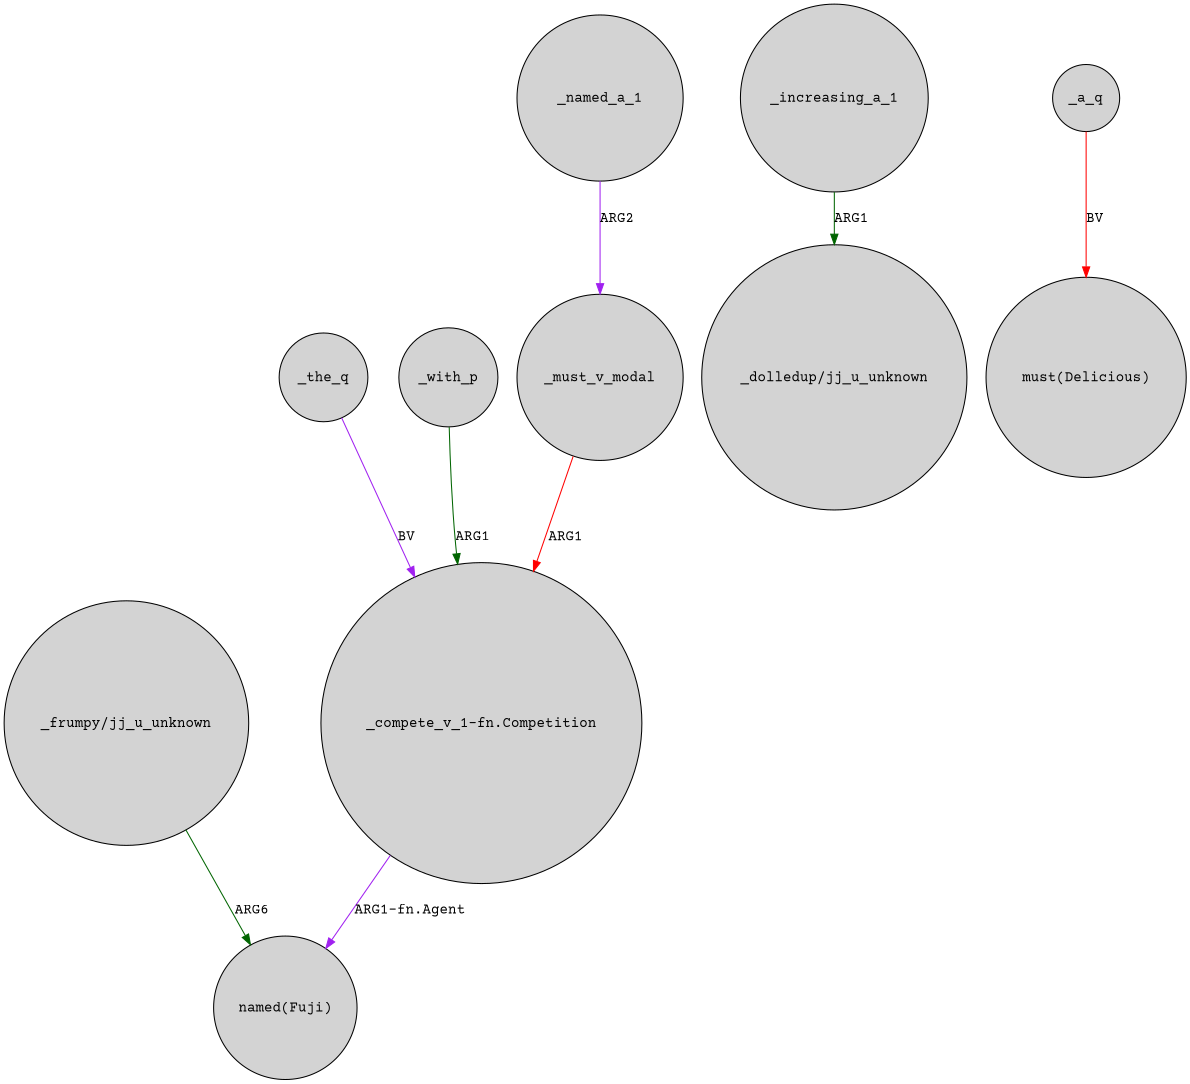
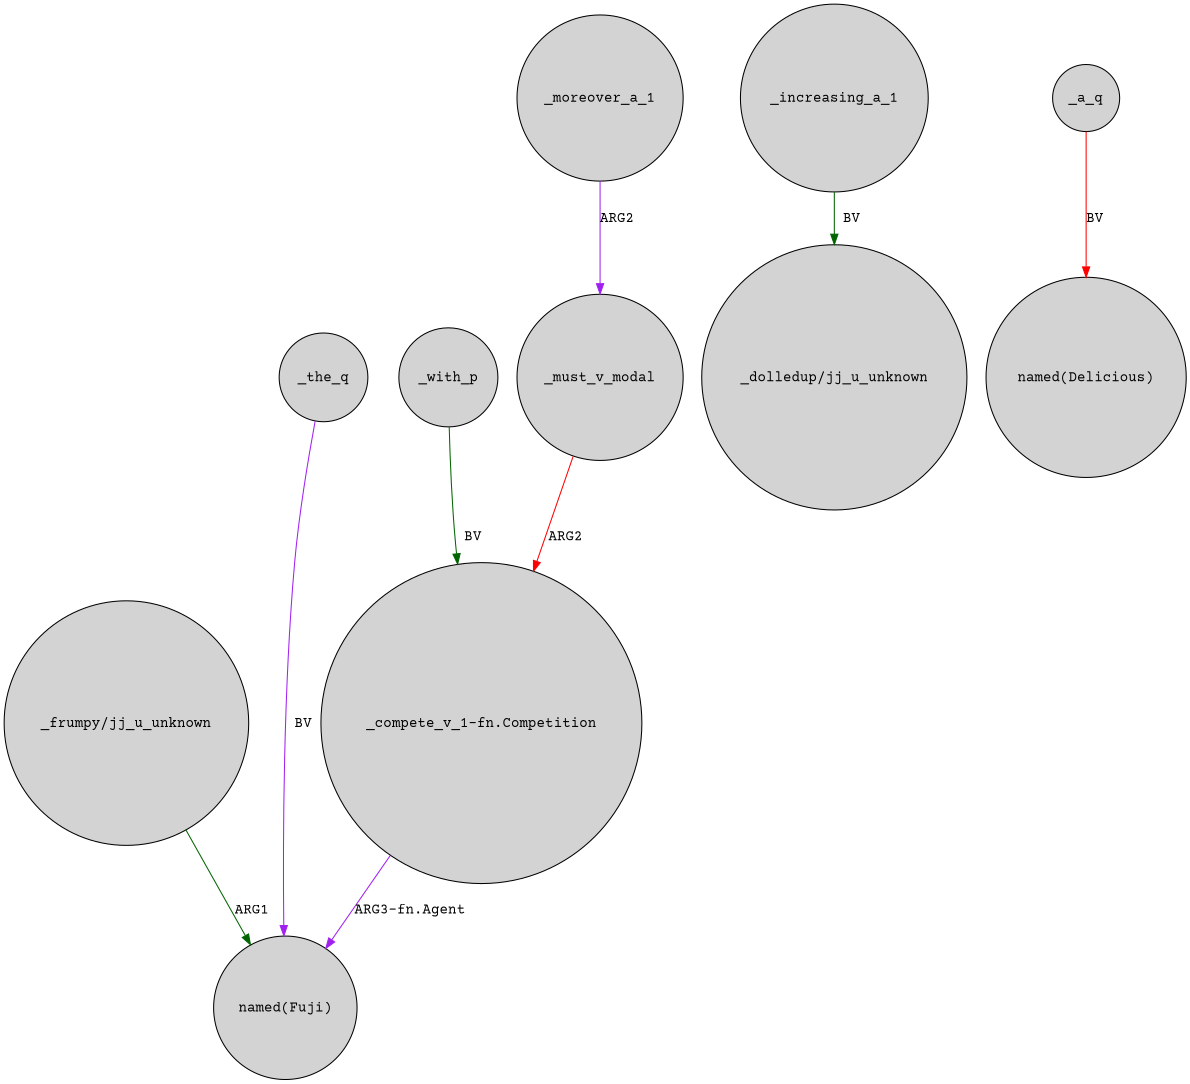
(600, 98) -> (600, 98)
(852, 218) -> (852, 218)
(1086, 377) -> (1086, 377)
(376, 493) -> (288, 672)
(473, 536) -> (473, 536)
(566, 536) -> (566, 536)
(252, 910) -> (252, 910)
(410, 910) -> (410, 910)
